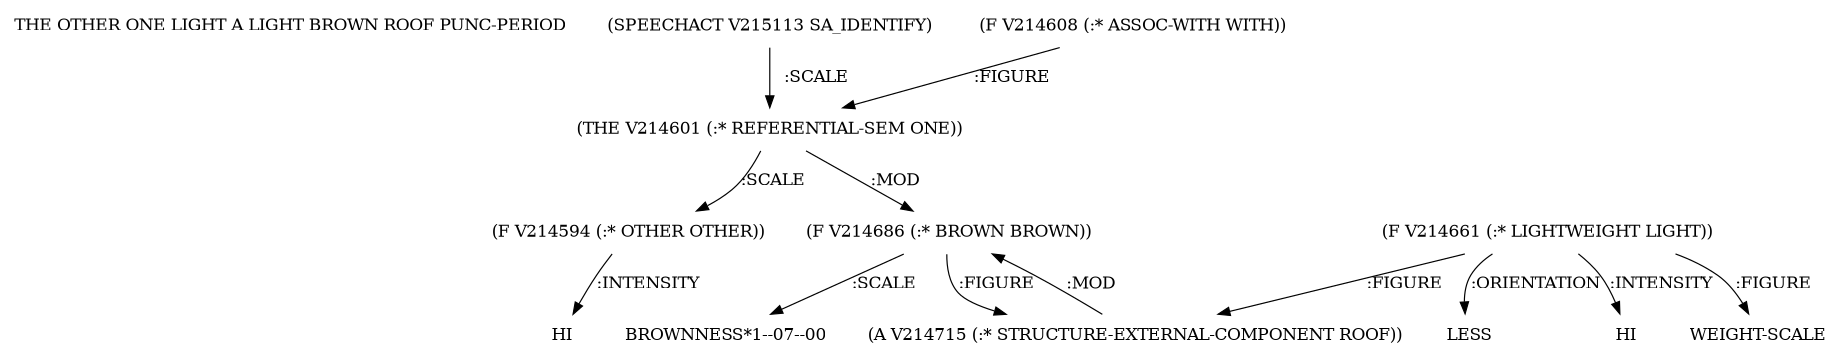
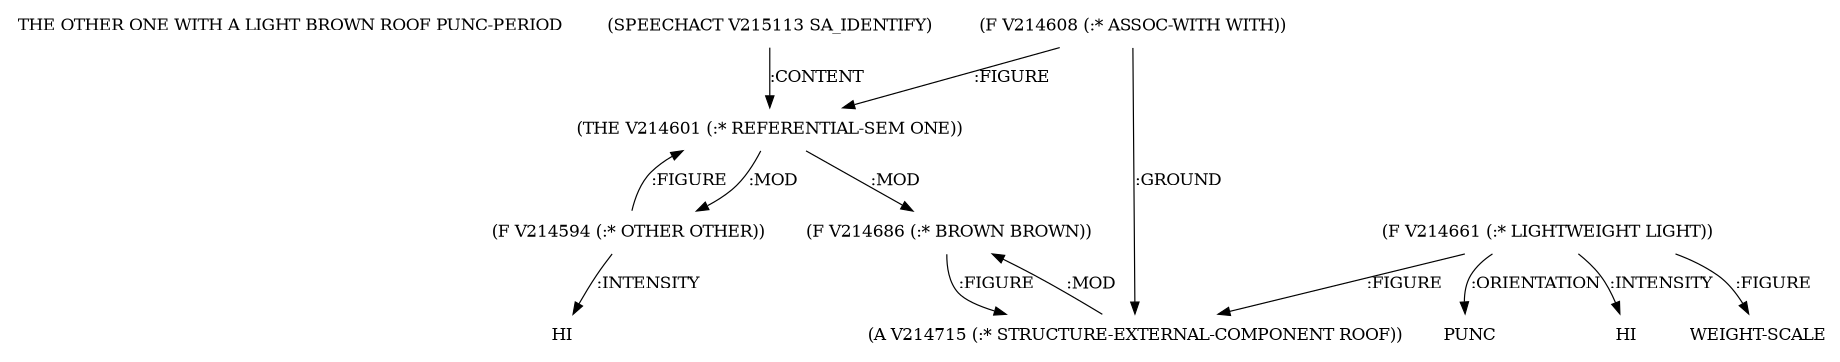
(291, 26) -> (291, 26)
(817, 78) -> (817, 78)
none -> (1134, 175)
none -> (646, 179)
(773, 181) -> (773, 181)
(726, 336) -> none
(1470, 336) -> (1470, 336)
